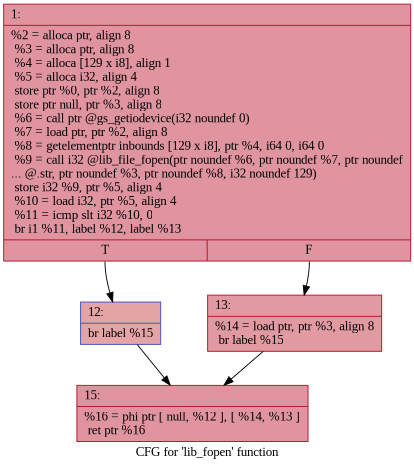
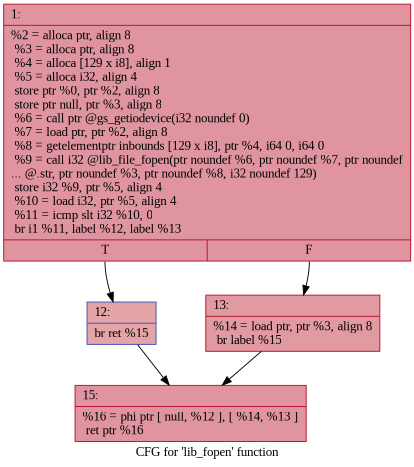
(121, 333) -> (122, 333)
